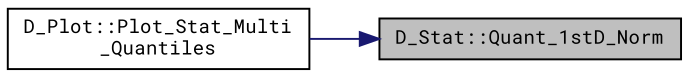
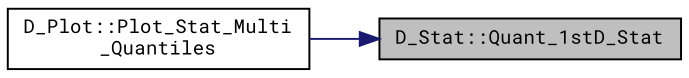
(530, 39) -> (530, 39)
